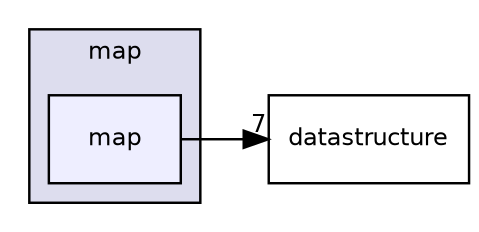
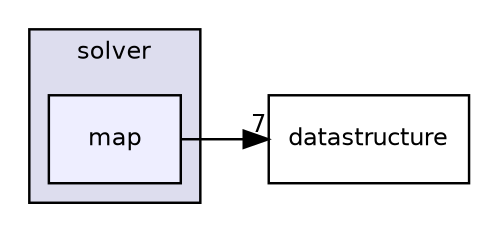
(115, 53) -> (115, 53)
